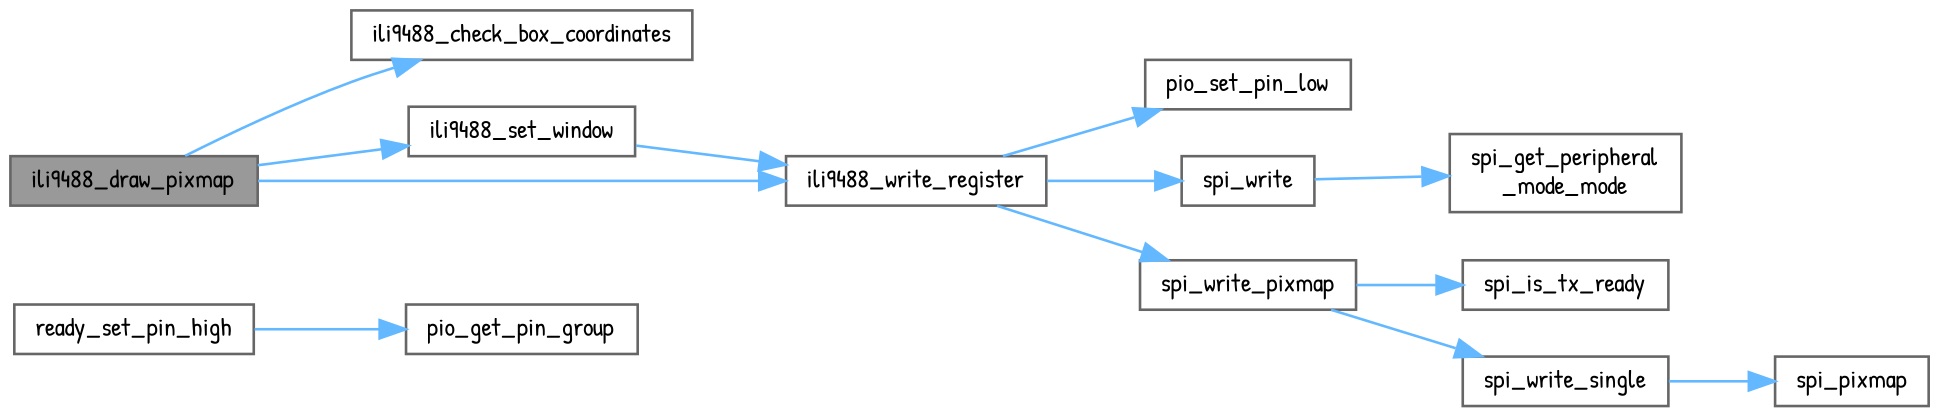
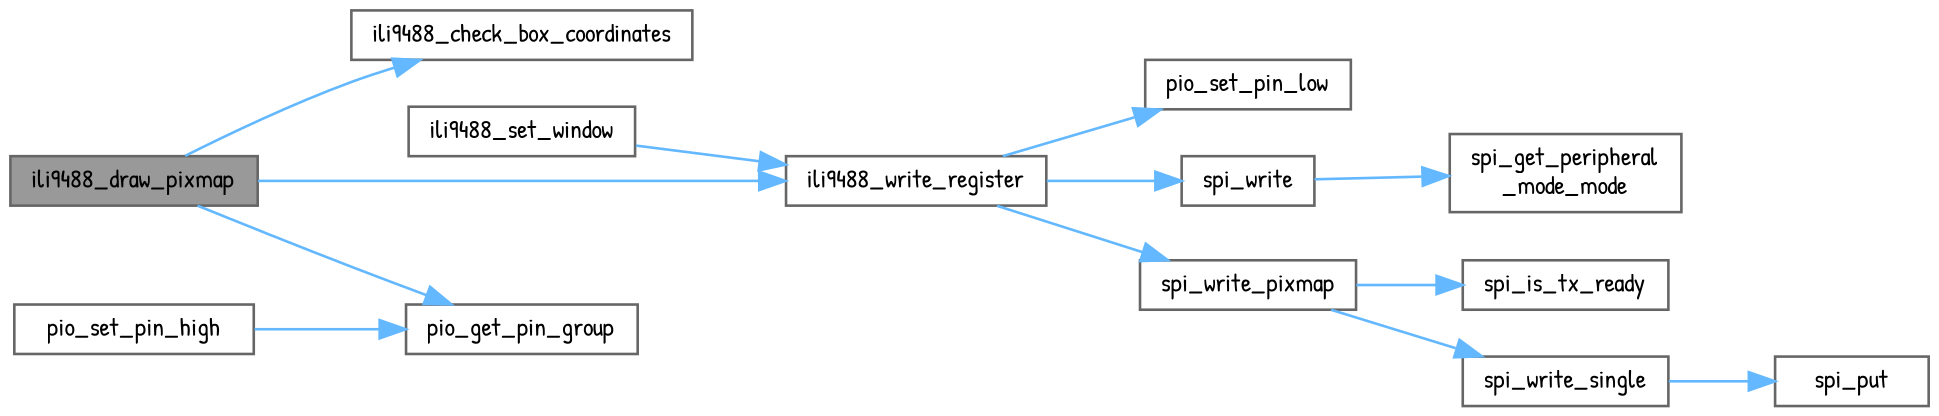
(320, 157) -> (312, 251)
(134, 329) -> (134, 329)
(1852, 381) -> (1852, 381)
